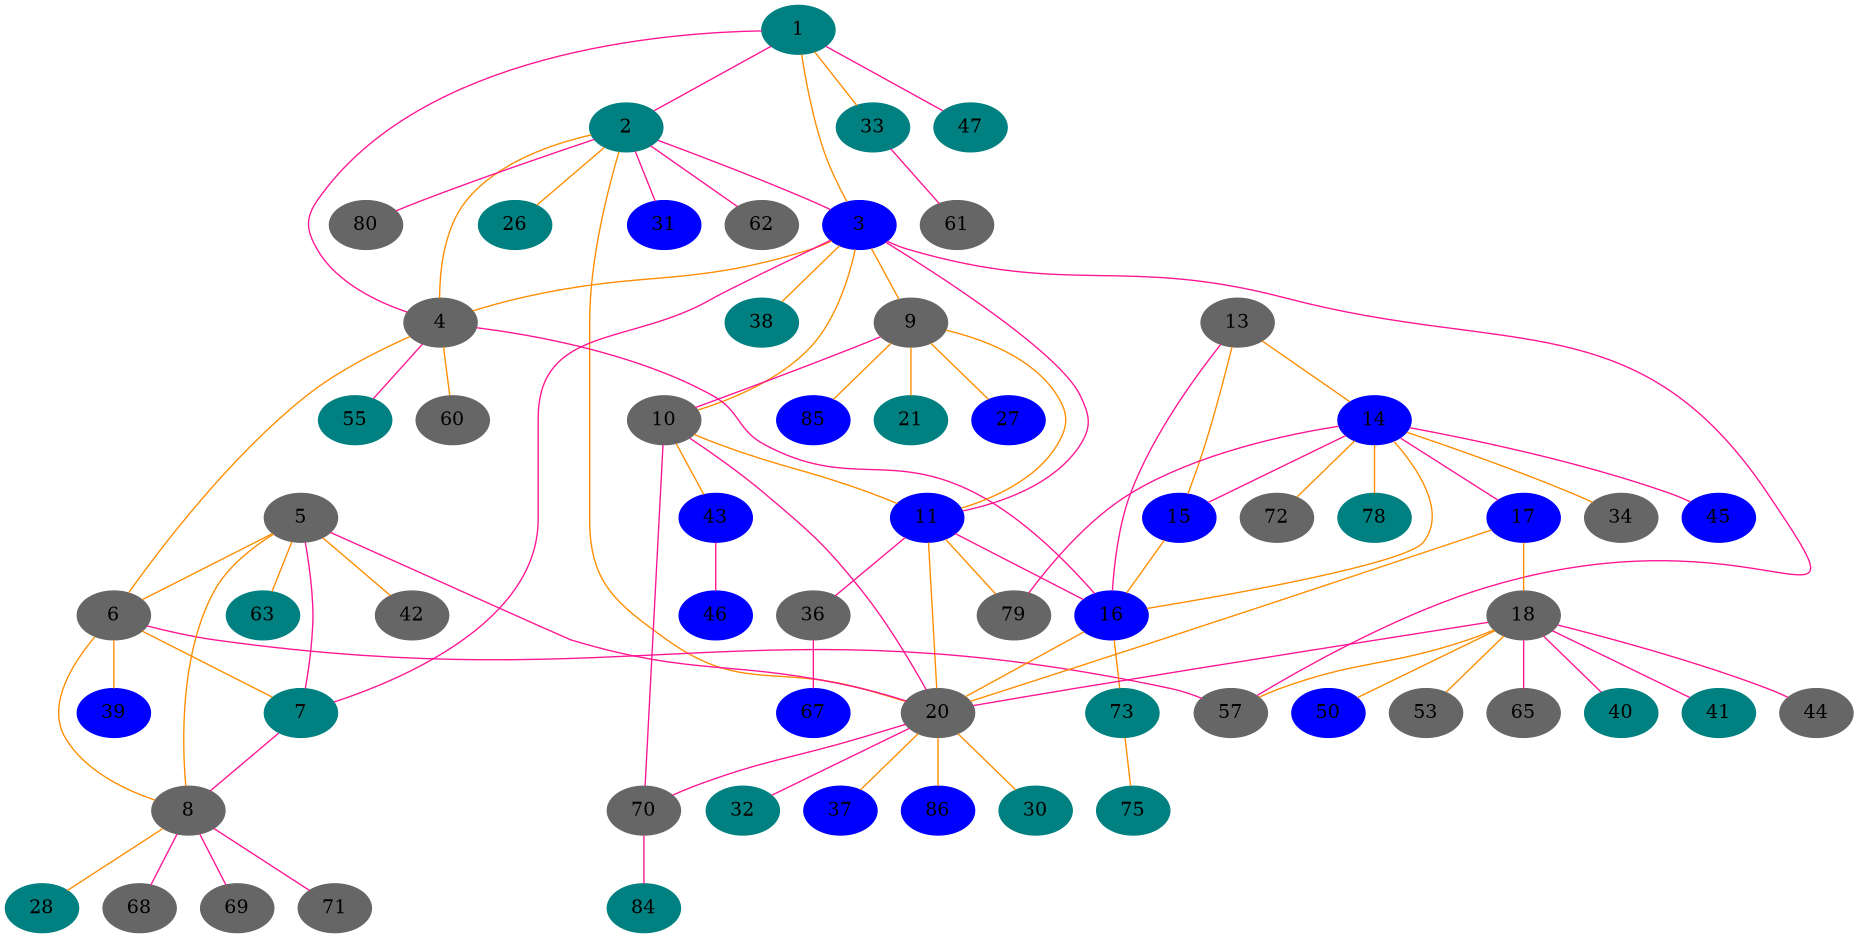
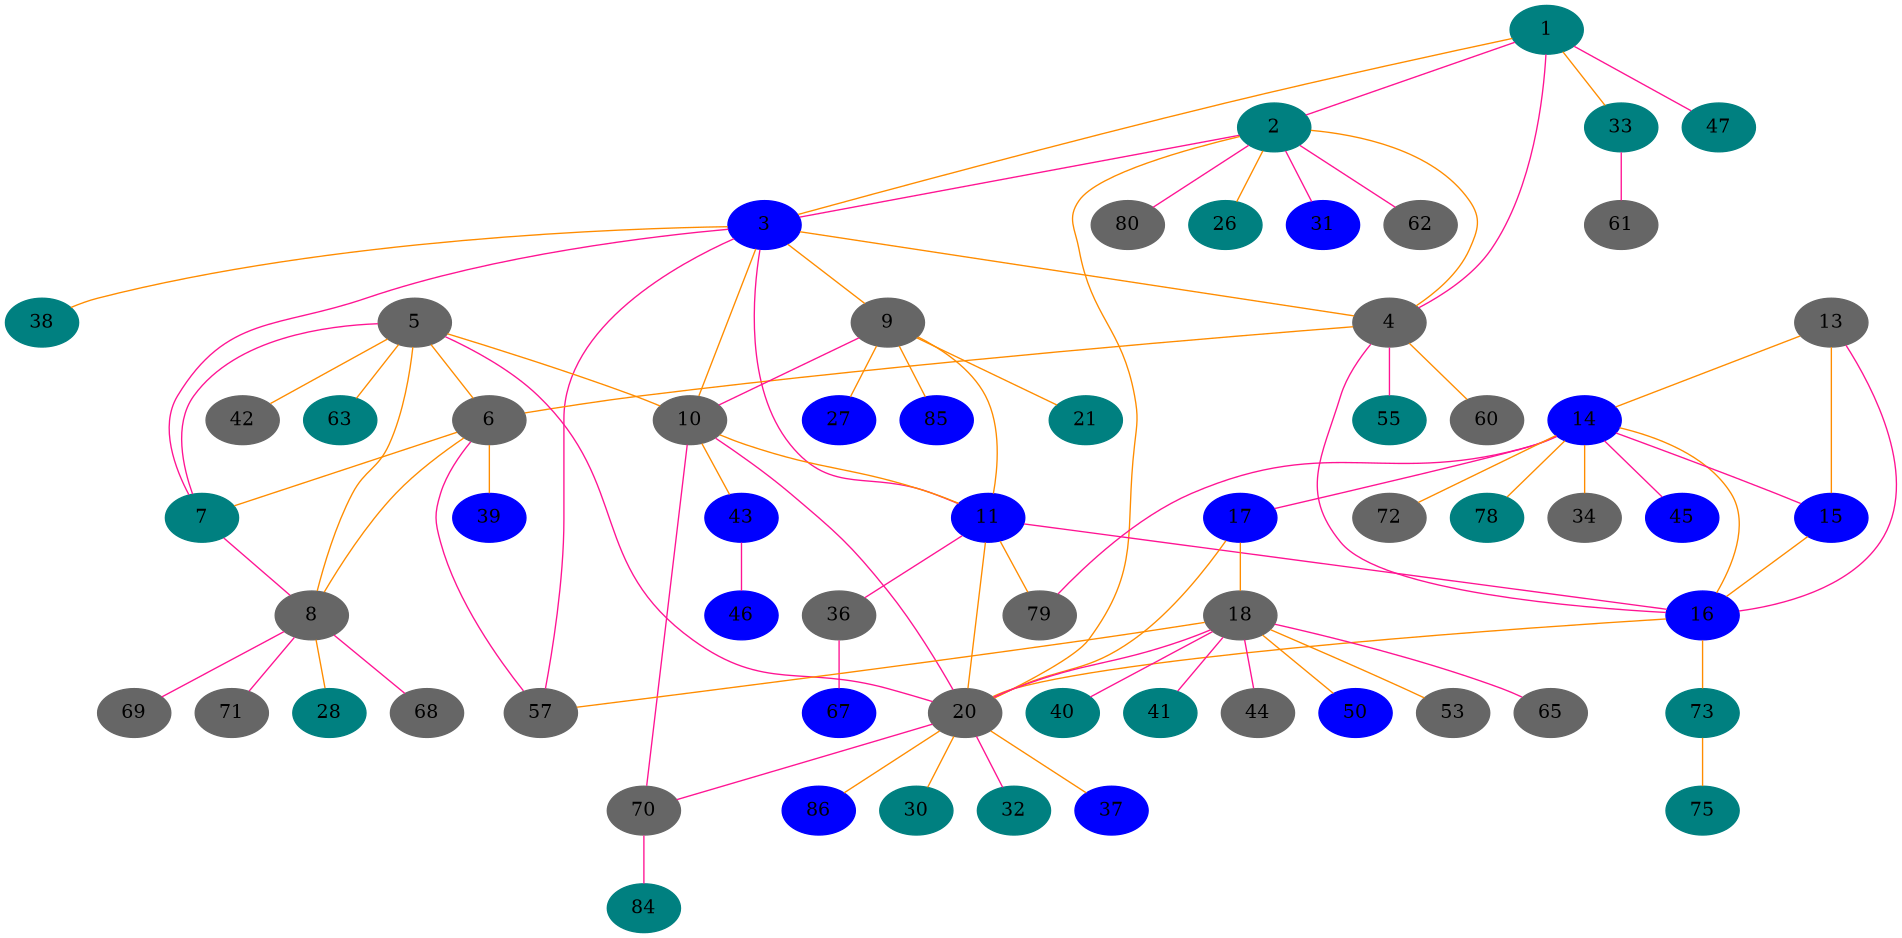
none -> (554, 368)
